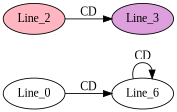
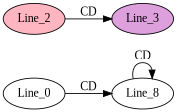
(143, 94) -> (143, 94)
